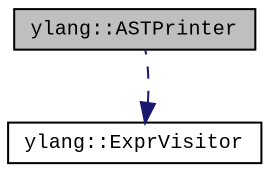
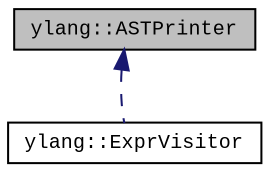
(148, 76) -> (121, 96)
